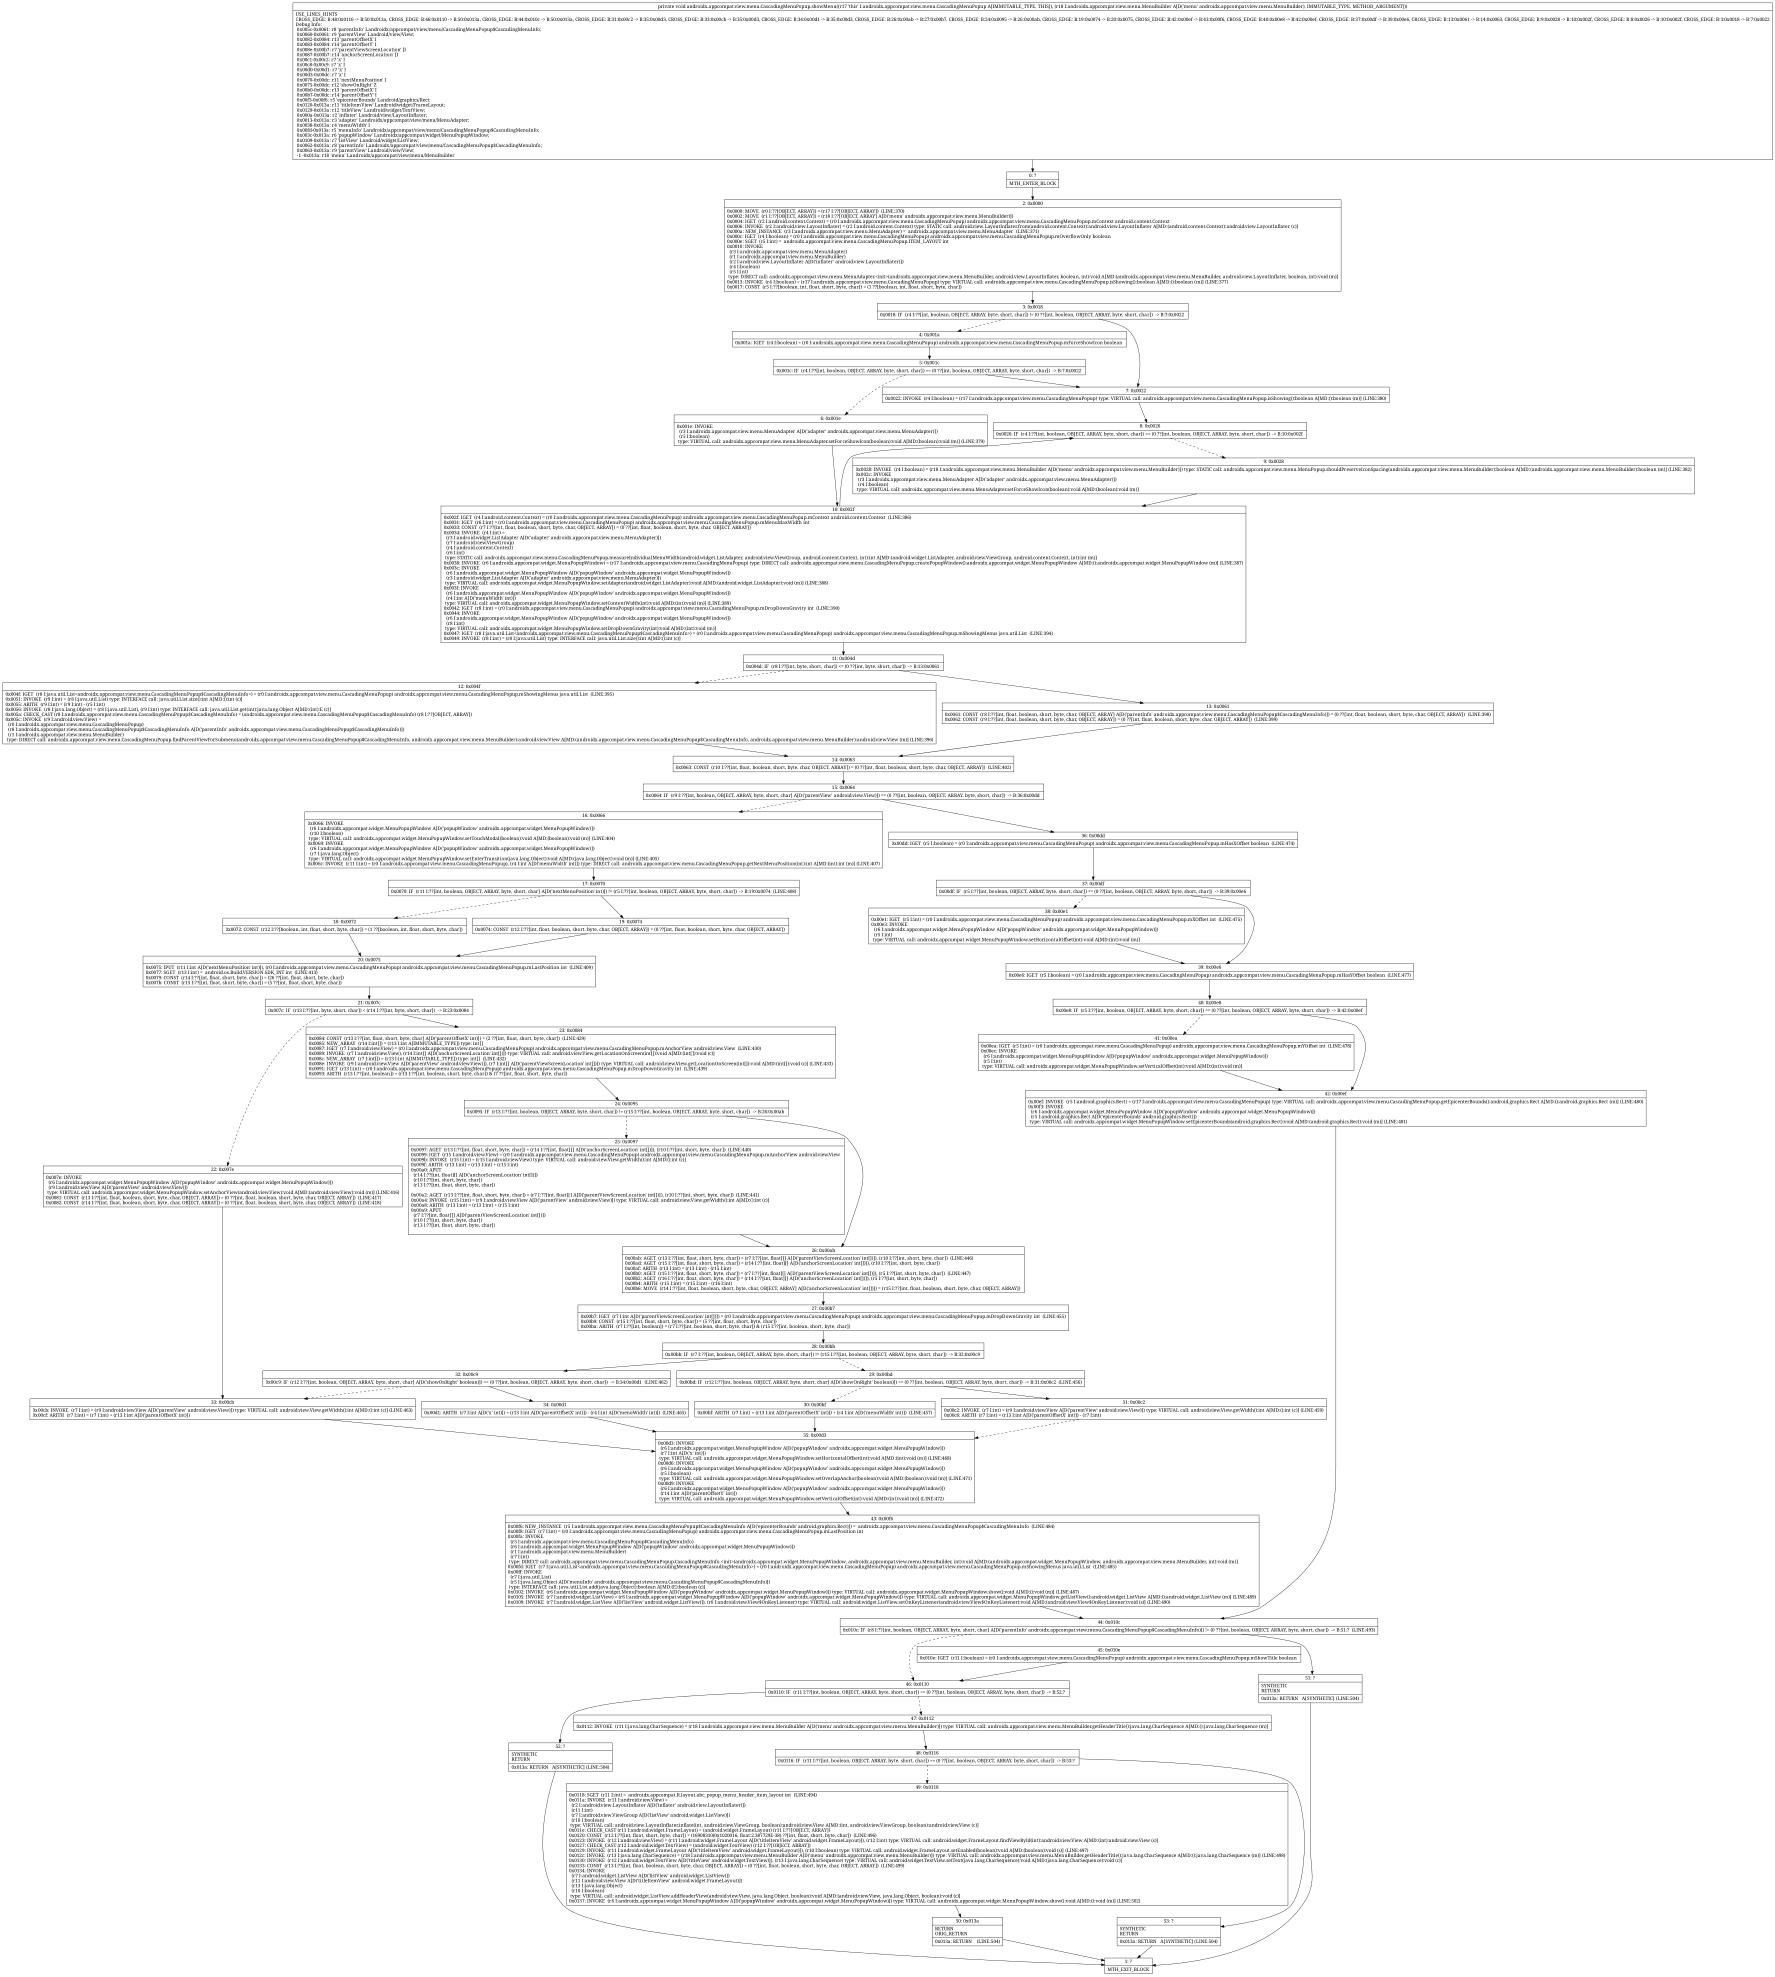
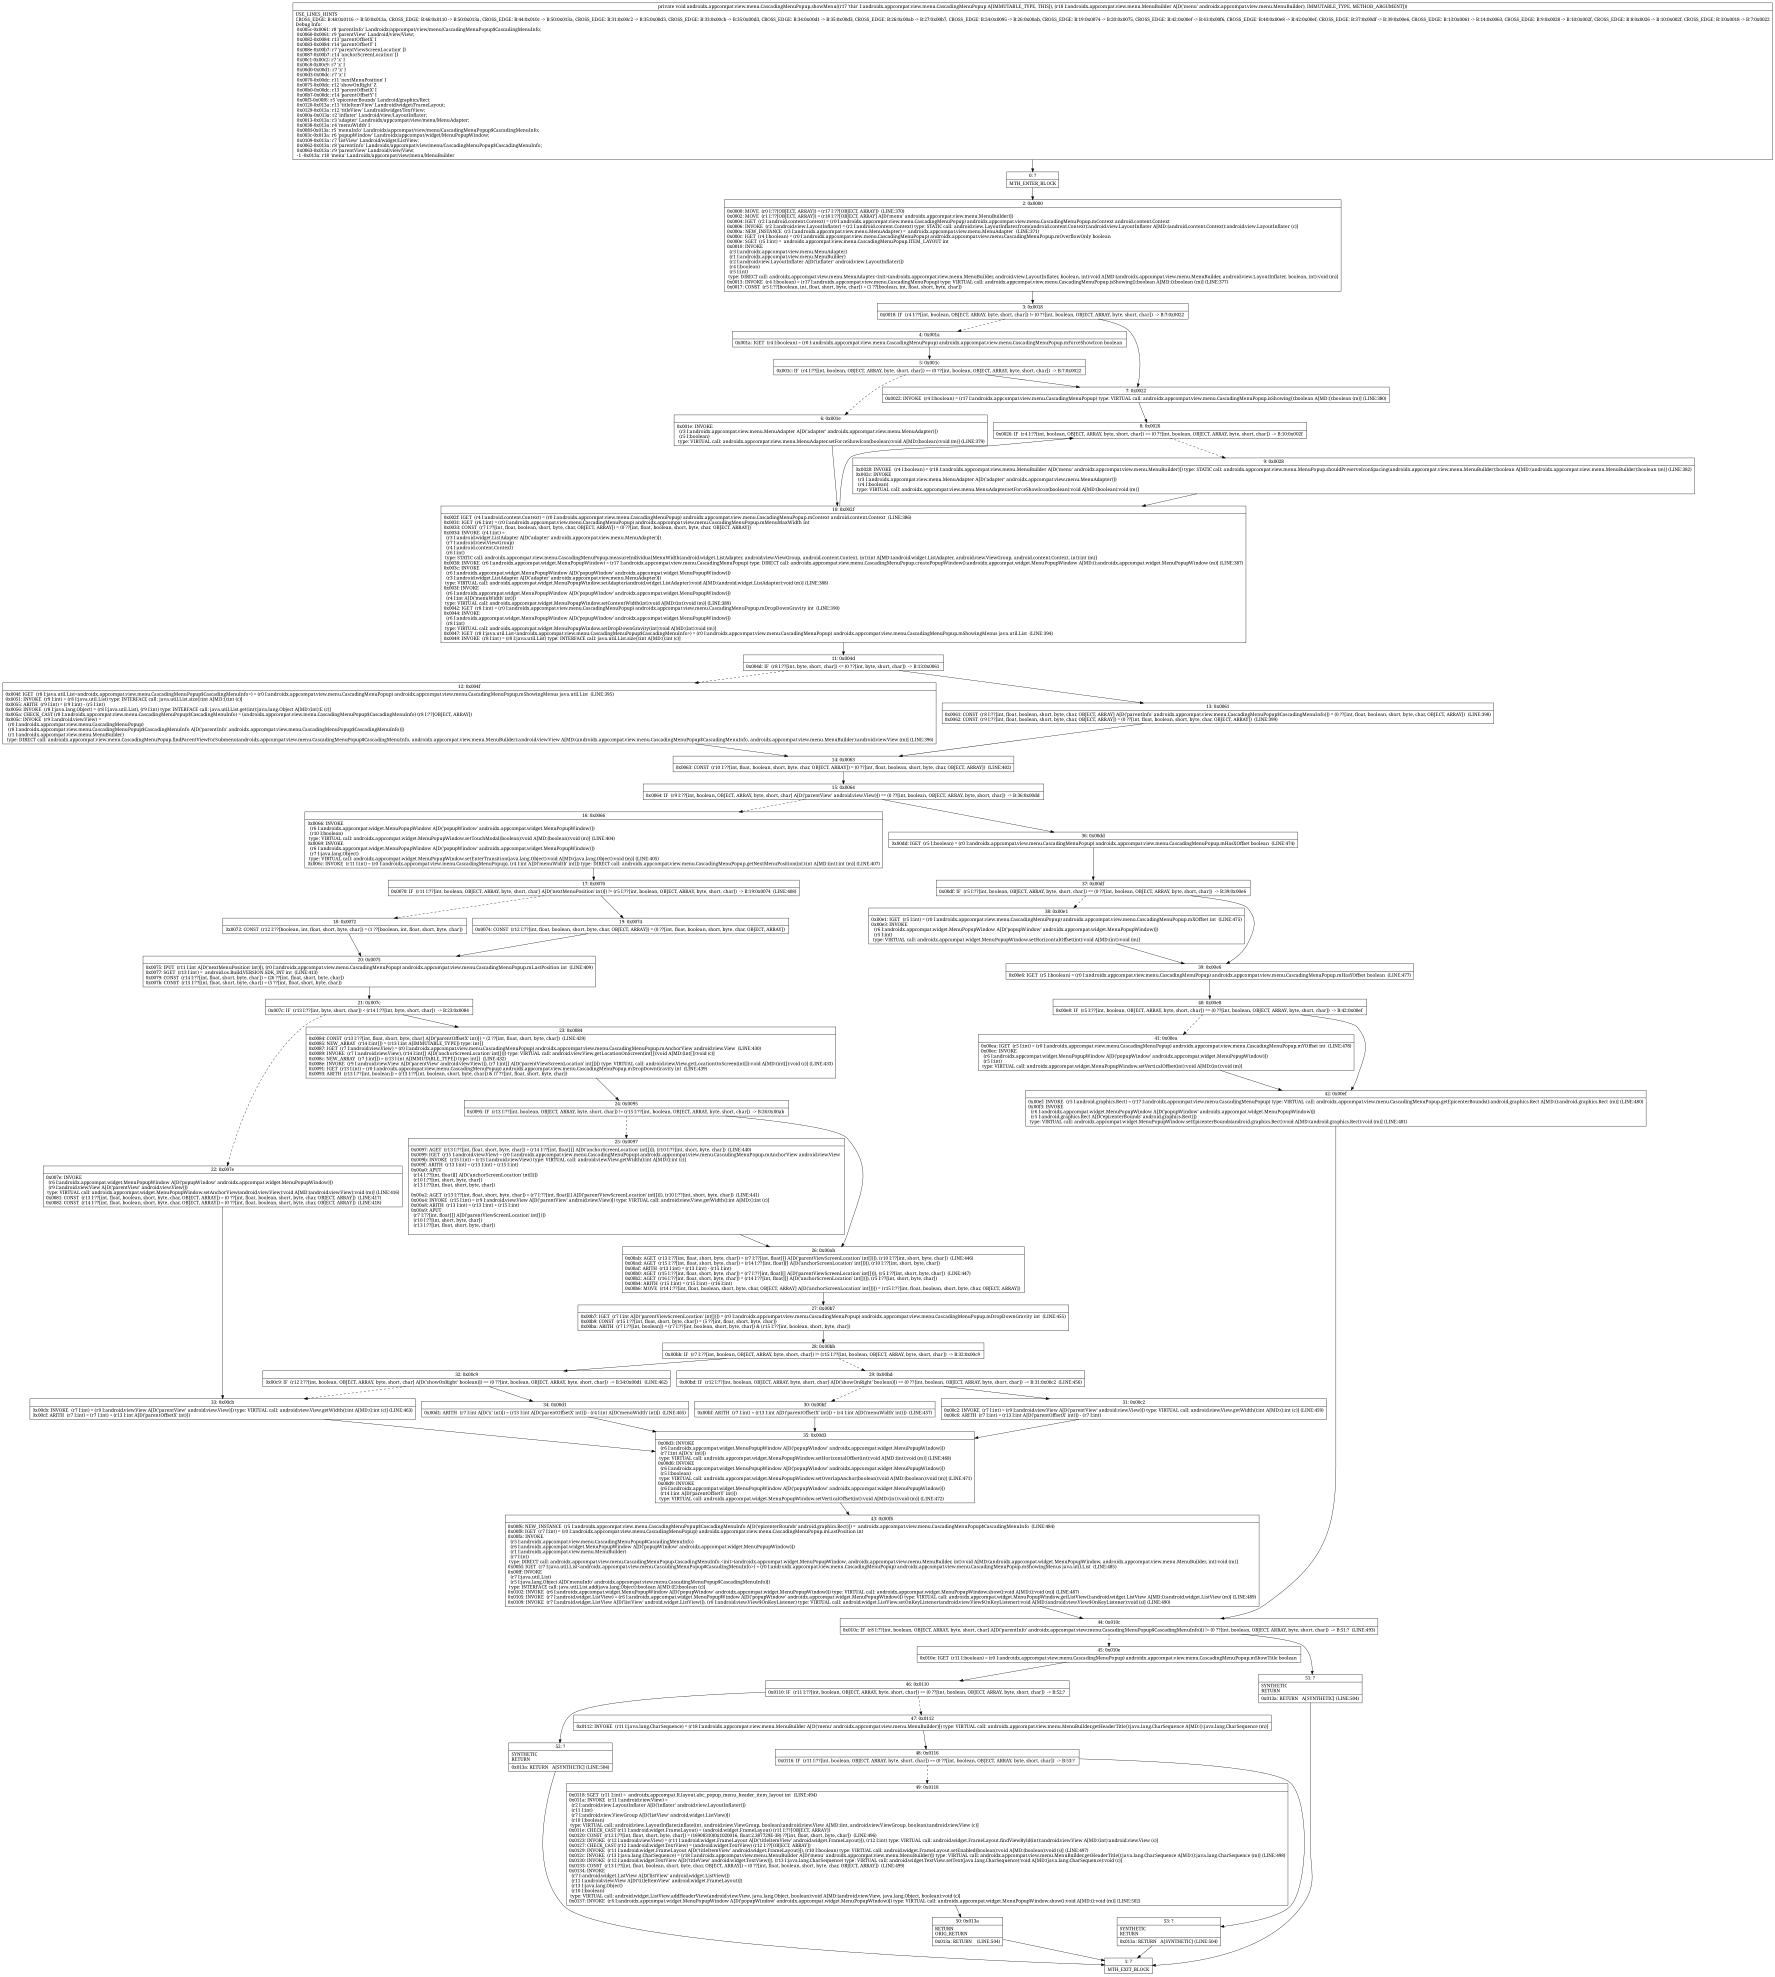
(1028, 1428) -> (1028, 1428)
(926, 1641) -> (1109, 1639)
